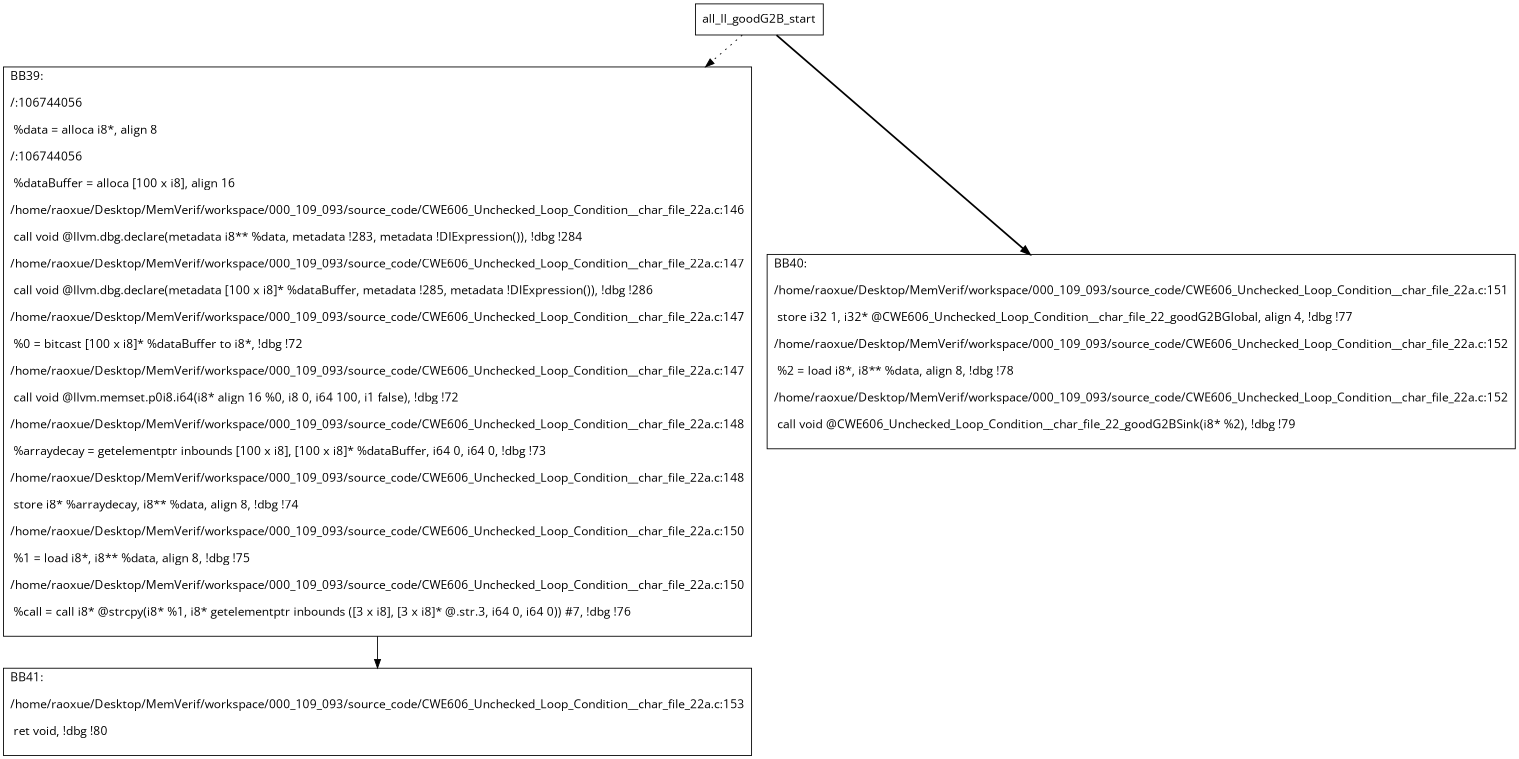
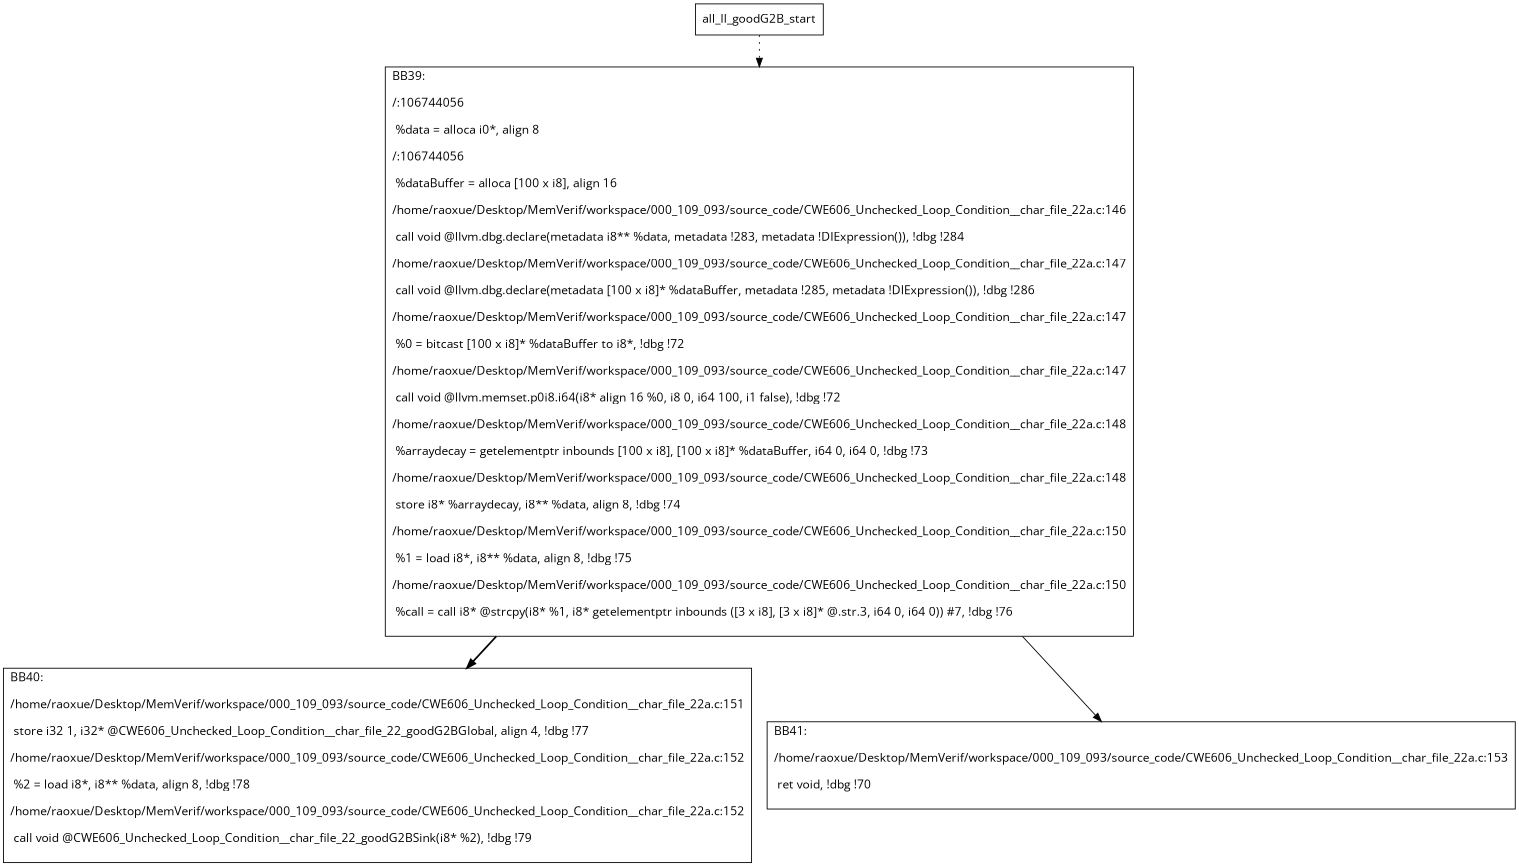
(84, 130) -> (466, 130)
(900, 142) -> (485, 649)
(59, 731) -> (823, 785)
